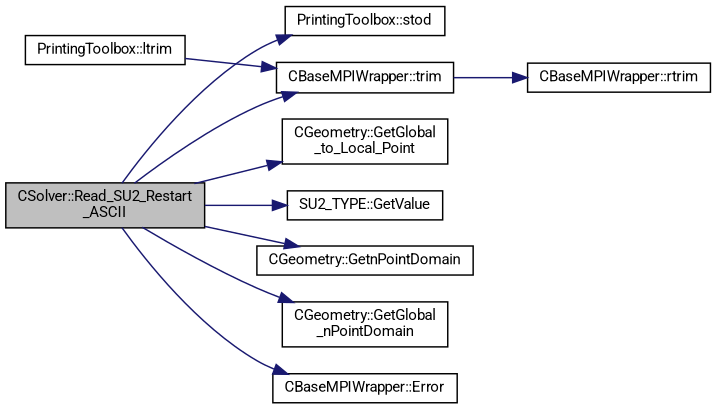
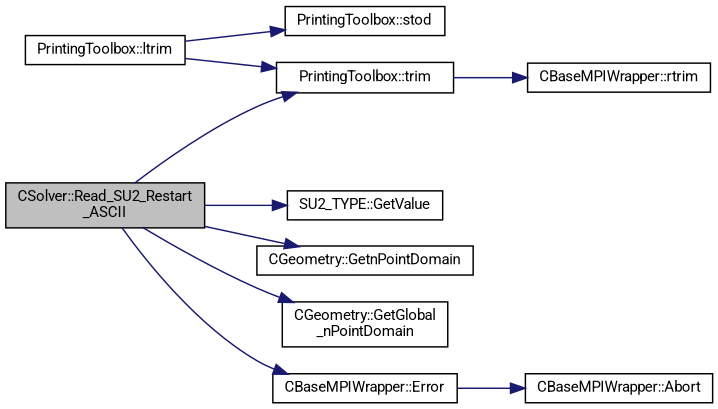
(365, 78) -> (365, 78)
(191, 102) -> (228, 36)
(365, 142) -> none
none -> (619, 388)
